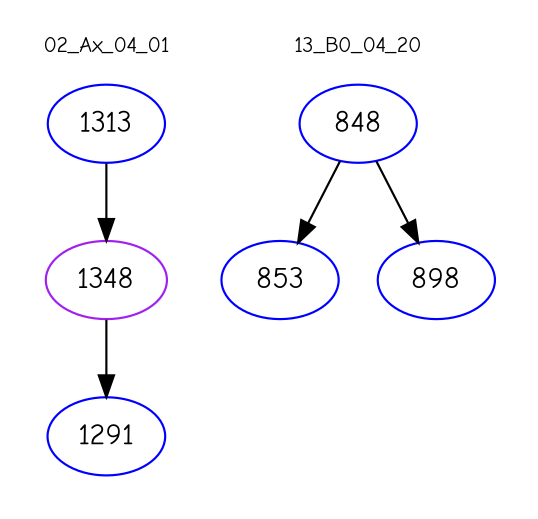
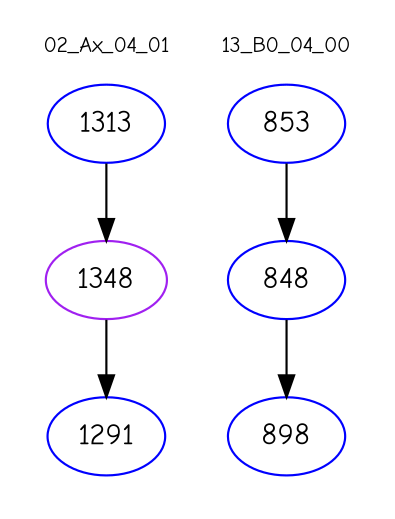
(358, 47) -> (287, 47)
(324, 192) -> (287, 191)
